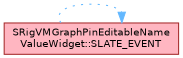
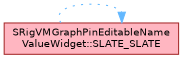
(91, 39) -> (91, 39)
